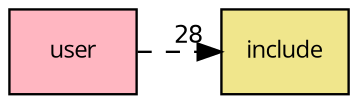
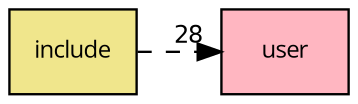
(168, 52) -> (168, 52)
